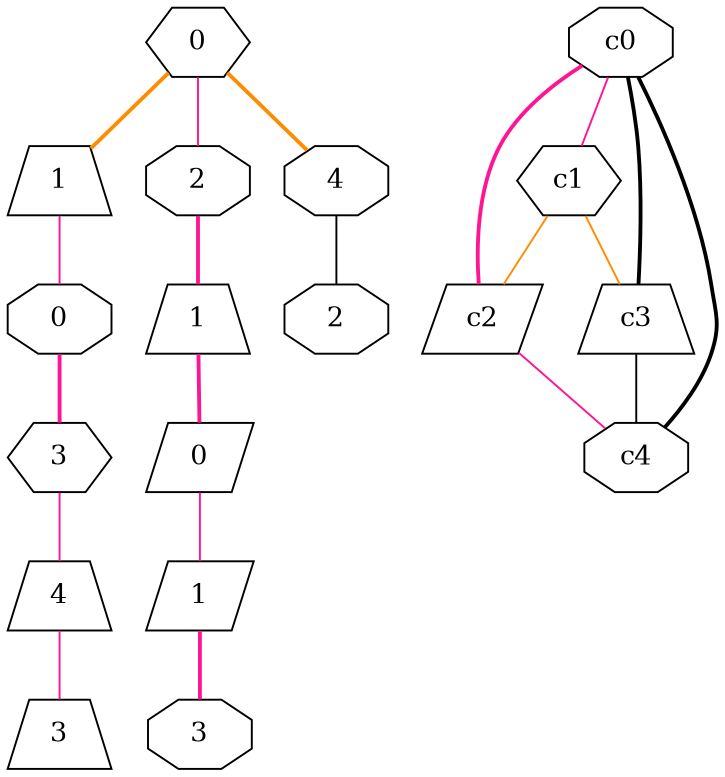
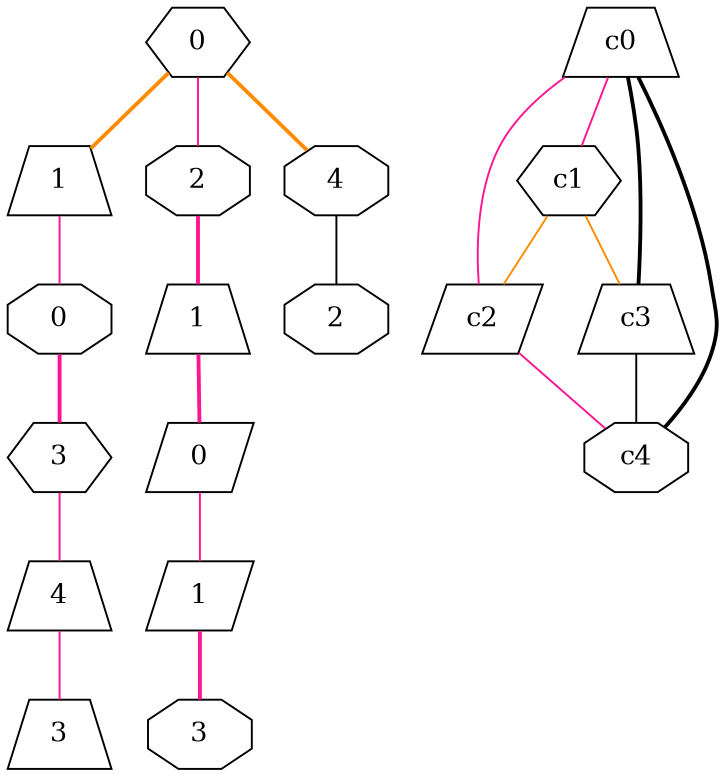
(621, 42) -> (621, 42)
(495, 157) -> (491, 167)
